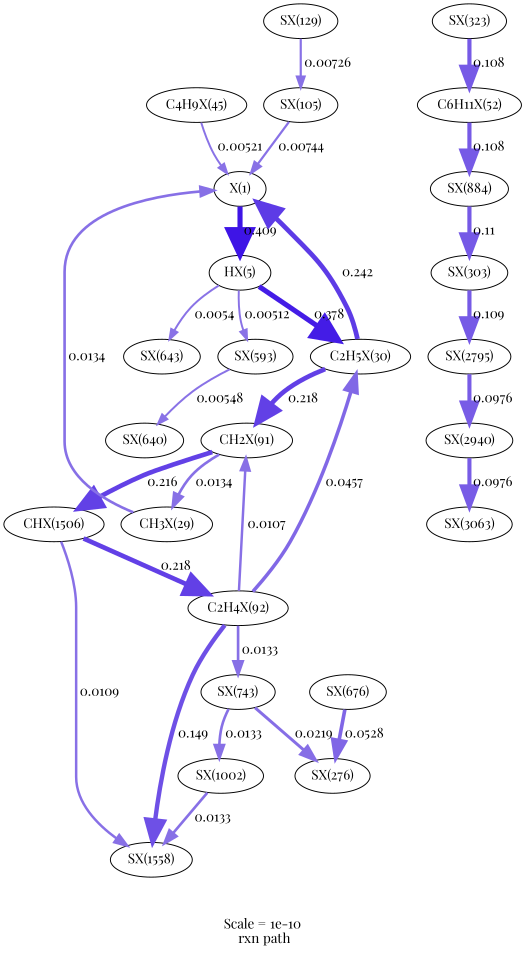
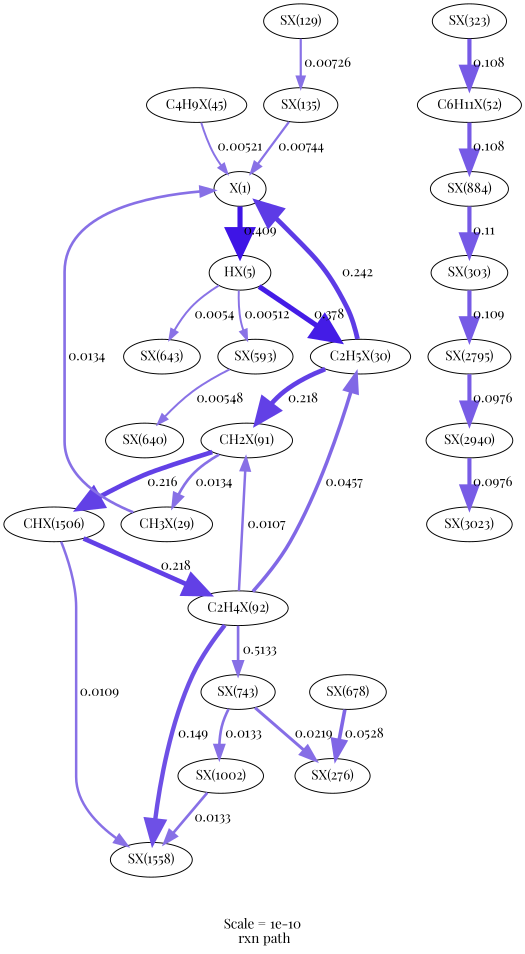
(301, 105) -> (301, 105)
(469, 524) -> (469, 524)
(258, 650) -> (258, 650)
(348, 692) -> (348, 692)
